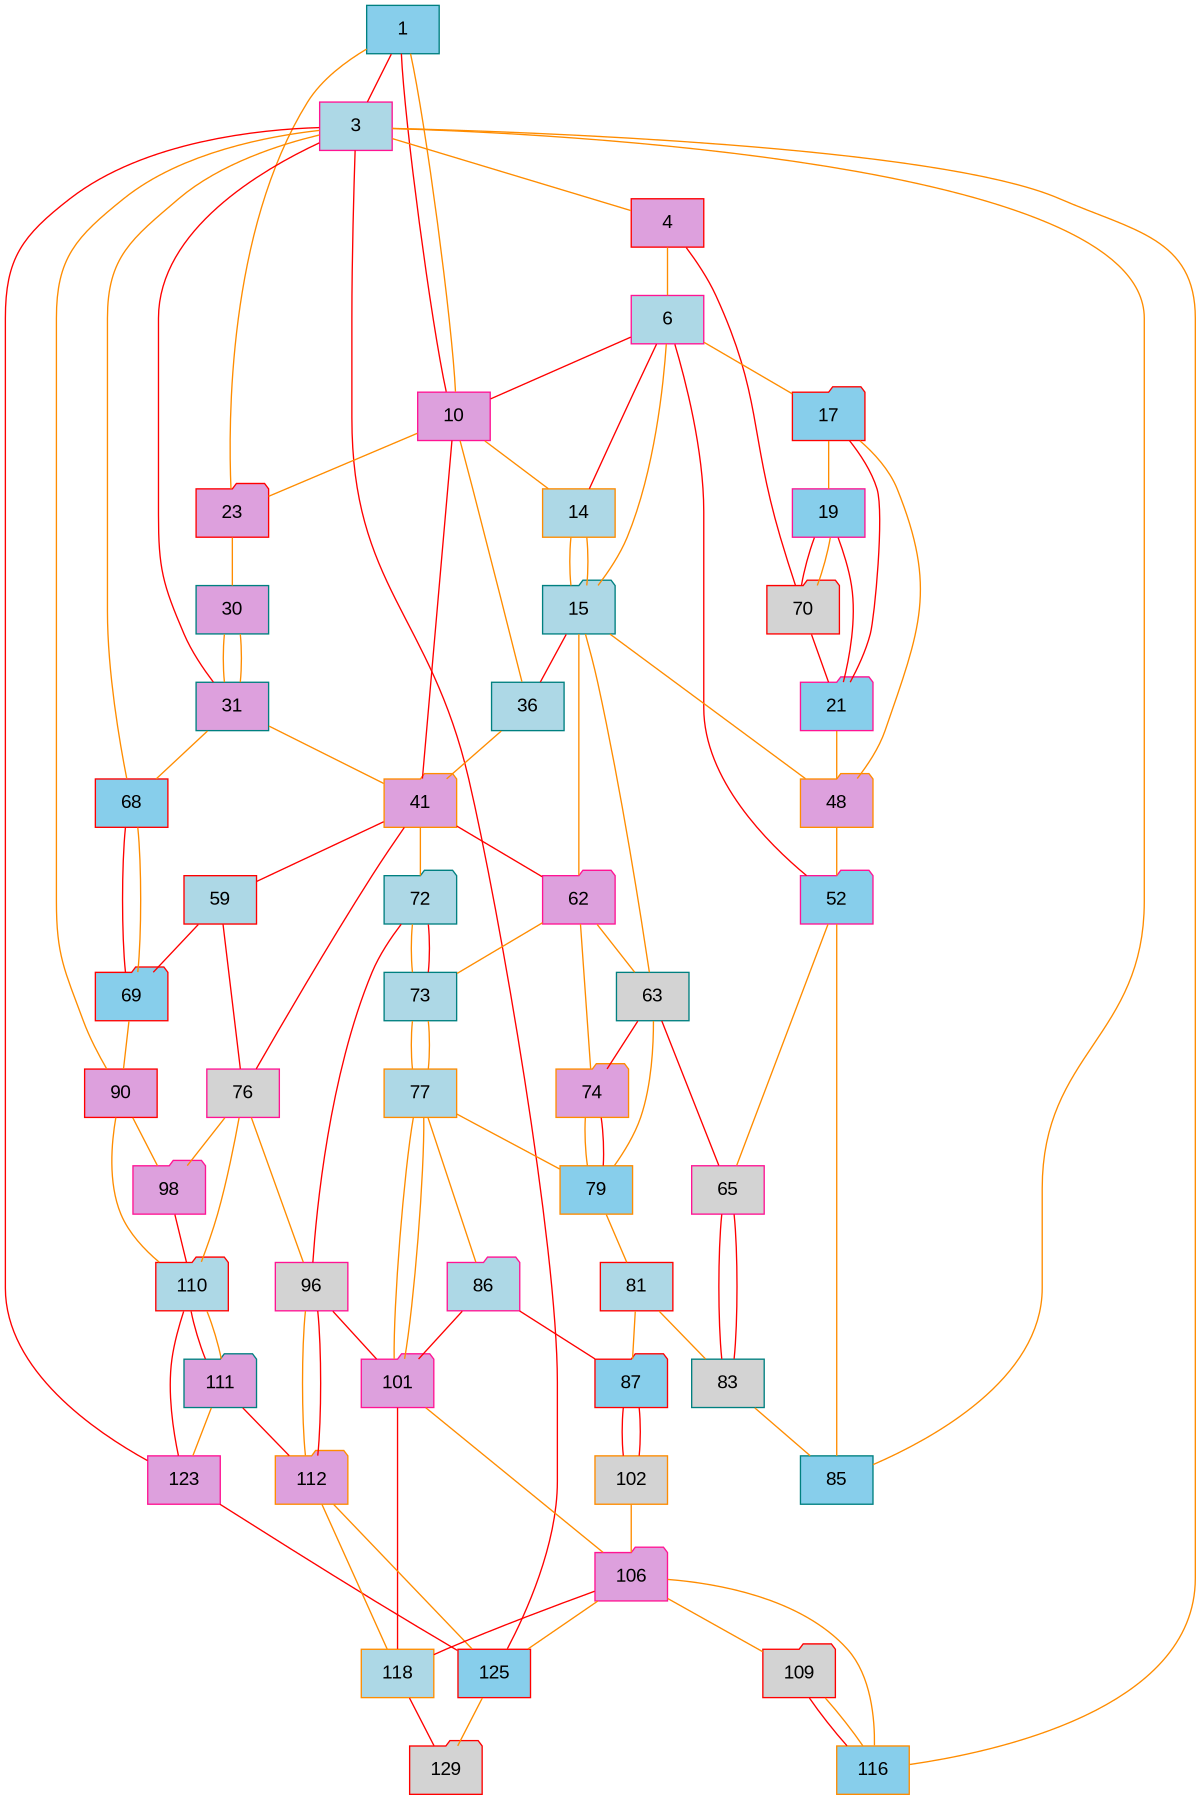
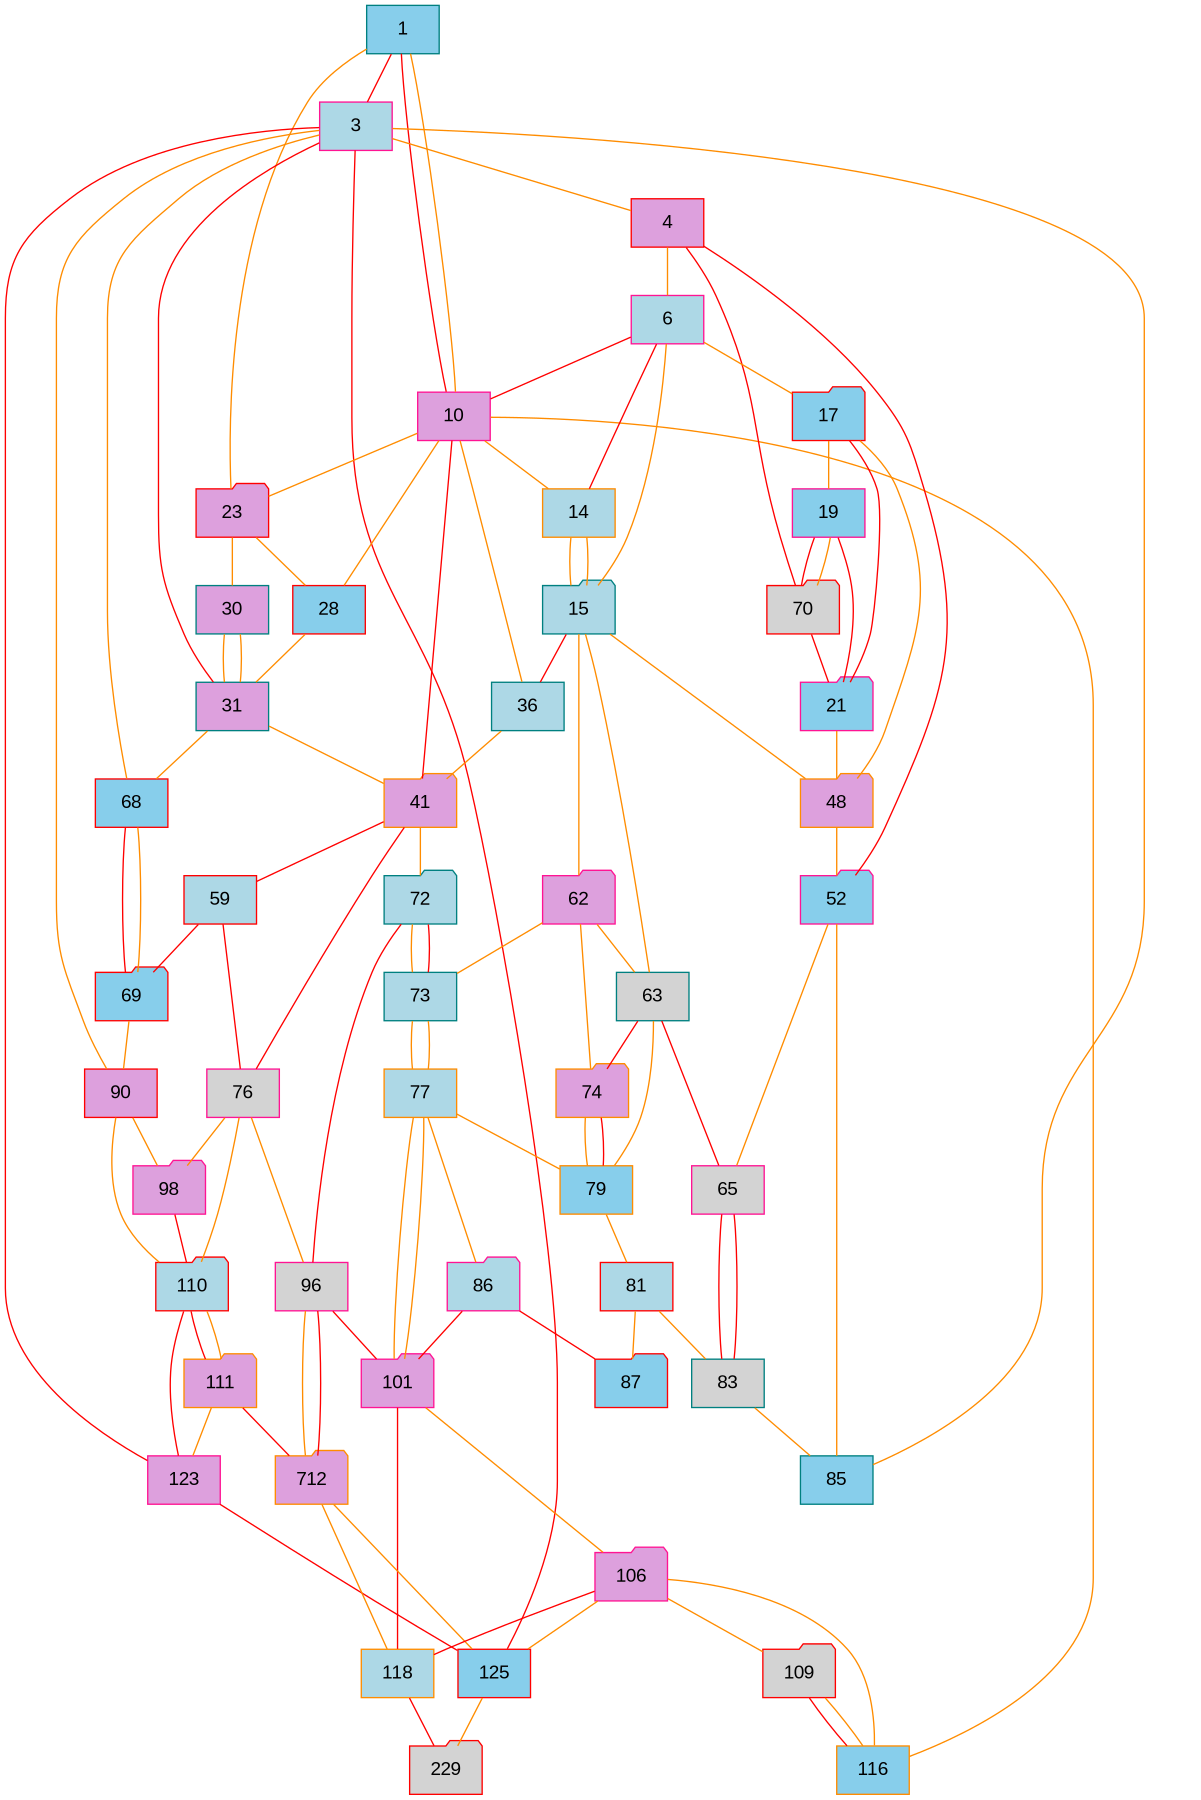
none -> (329, 610)
(704, 626) -> (933, 524)
(1195, 698) -> (1093, 912)
(499, 851) -> none
(220, 1383) -> (220, 1383)
(312, 1480) -> (312, 1480)
(631, 1480) -> none
(446, 1770) -> (446, 1770)
